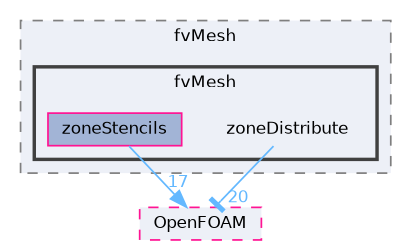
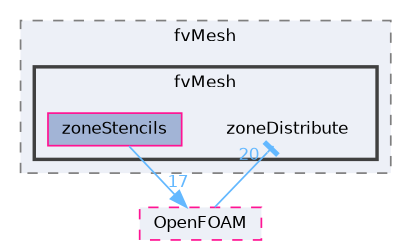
(237, 184) -> (237, 184)
